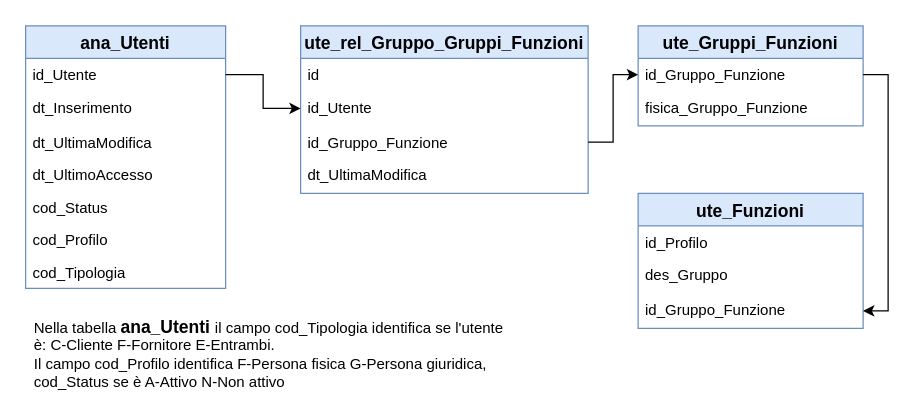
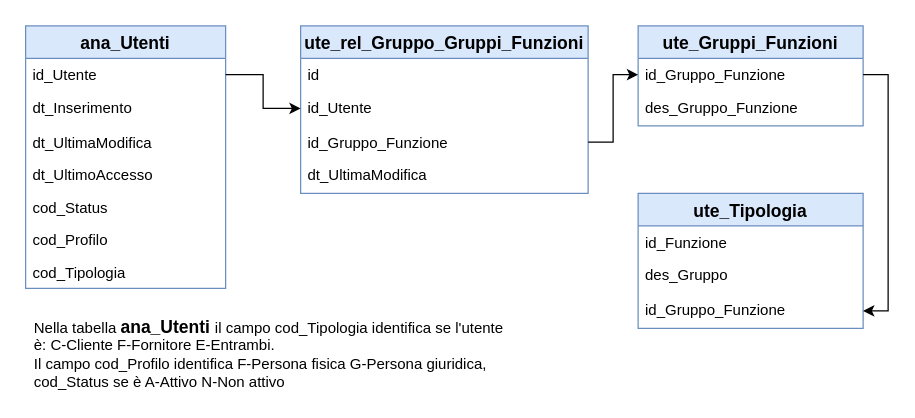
(732, 108) -> (723, 108)
(750, 210) -> (750, 210)
(681, 243) -> (687, 243)
